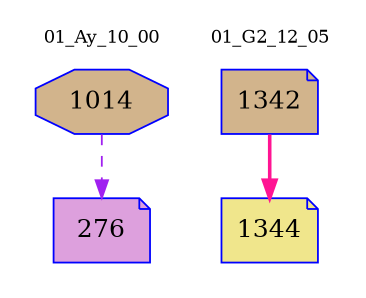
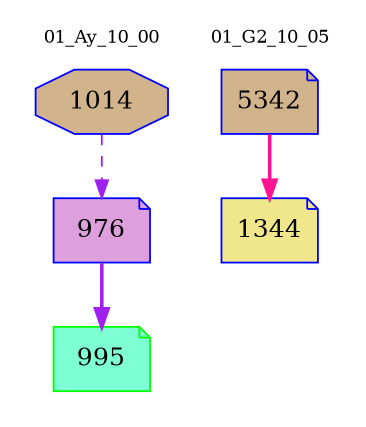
(271, 38) -> (271, 38)
(270, 102) -> (270, 102)
(102, 230) -> (102, 230)
none -> (102, 359)
